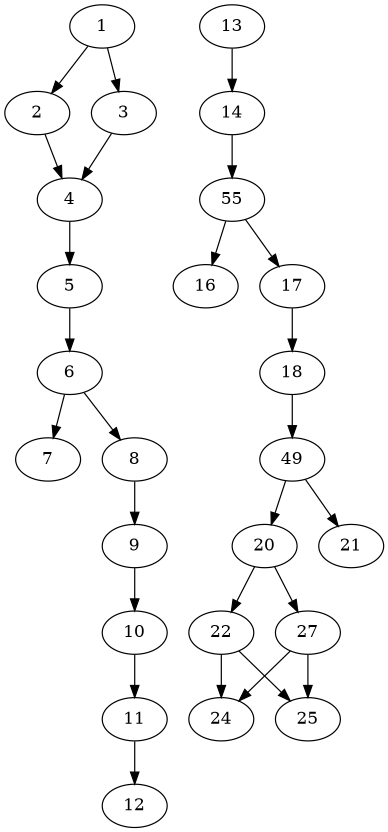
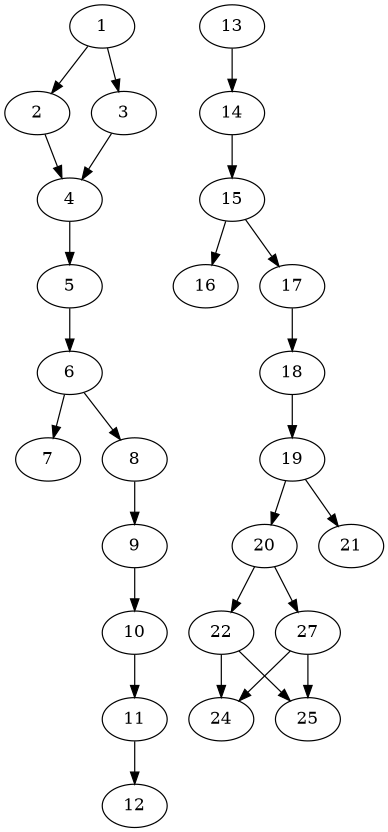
(232, 200) -> (232, 200)
(292, 459) -> (292, 459)
